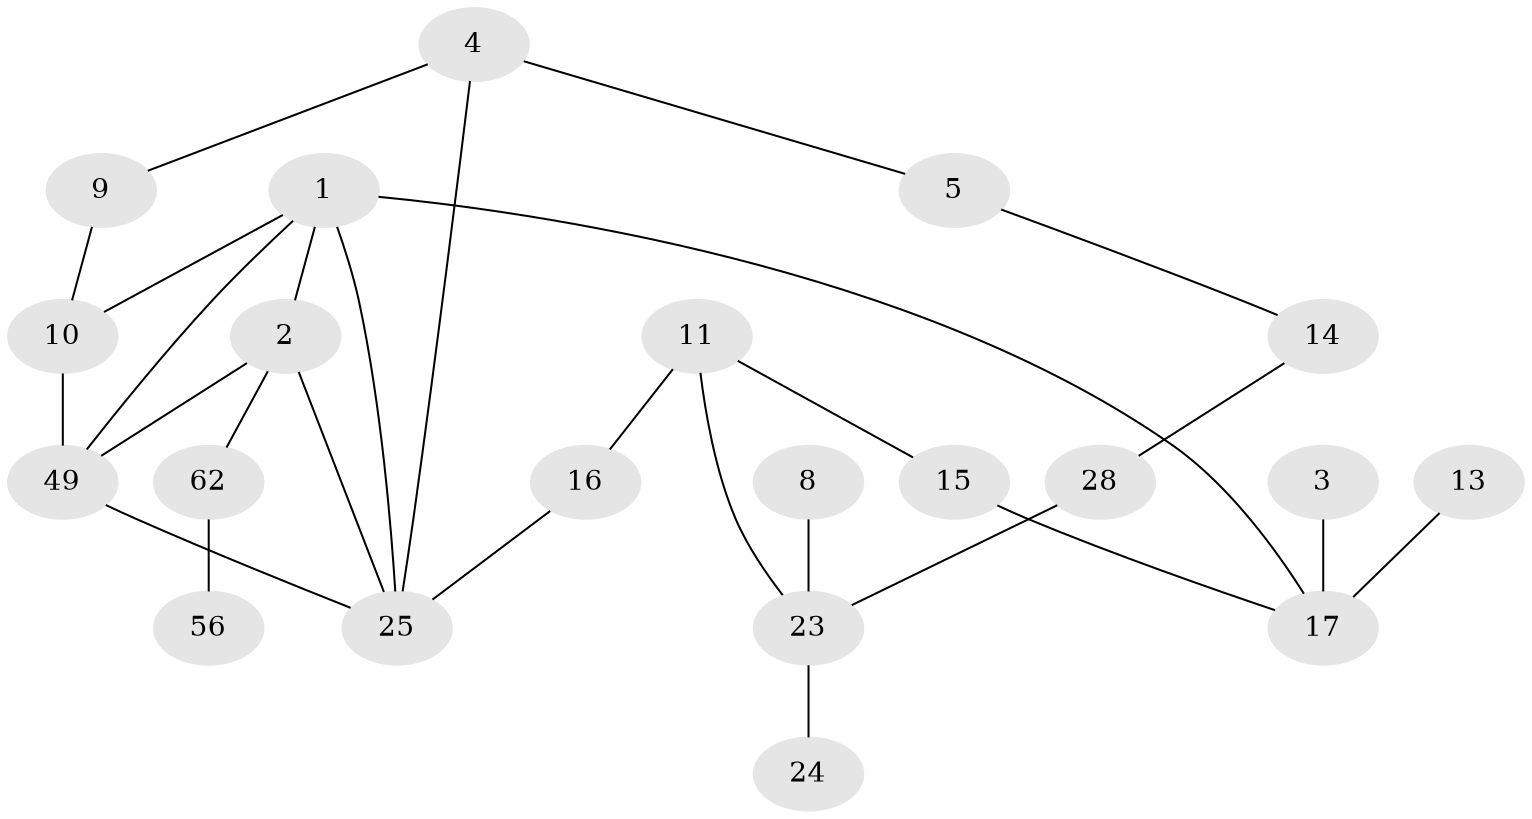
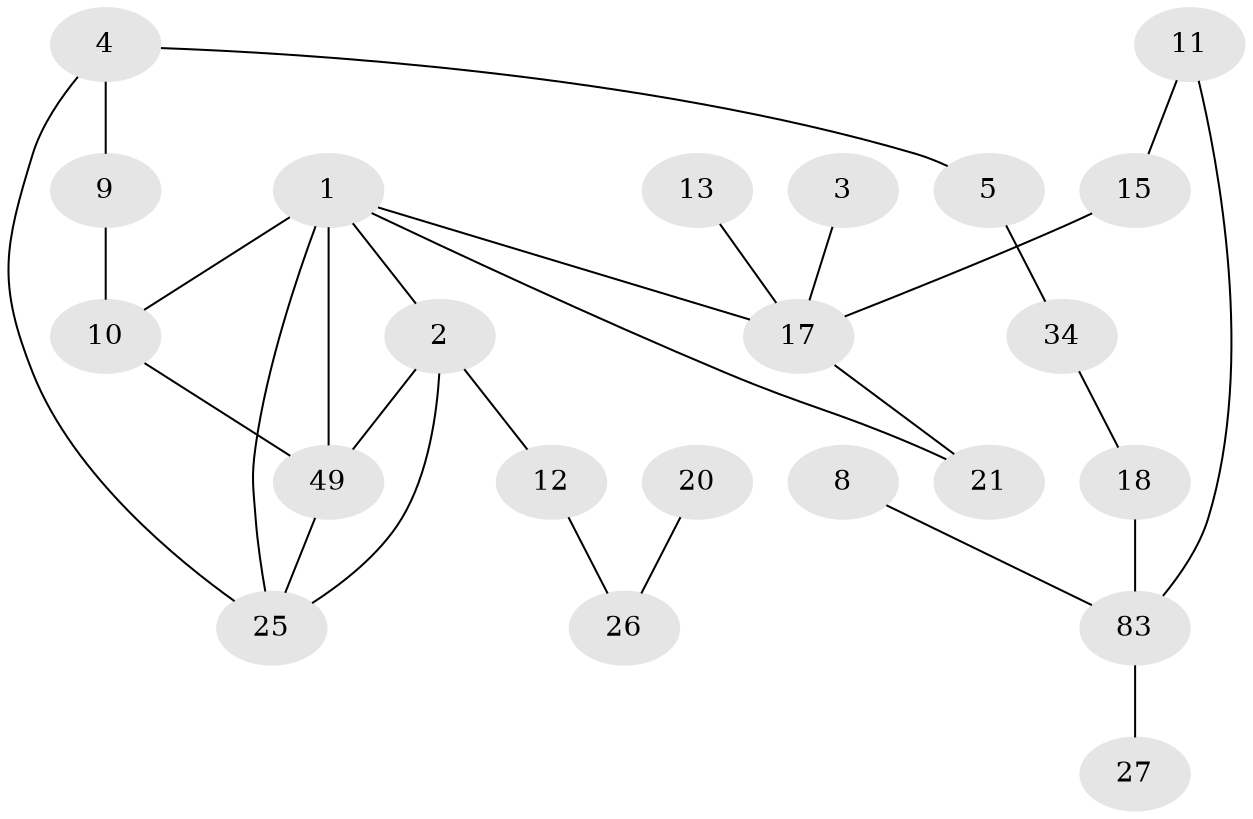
(1323, 336) -> (1062, 336)
(209, 482) -> (552, 482)
(586, 482) -> none
none -> (697, 482)
none -> (989, 482)
(1100, 482) -> (1135, 482)
(209, 628) -> (624, 628)
(809, 628) -> (1135, 628)
(809, 774) -> (1135, 774)
